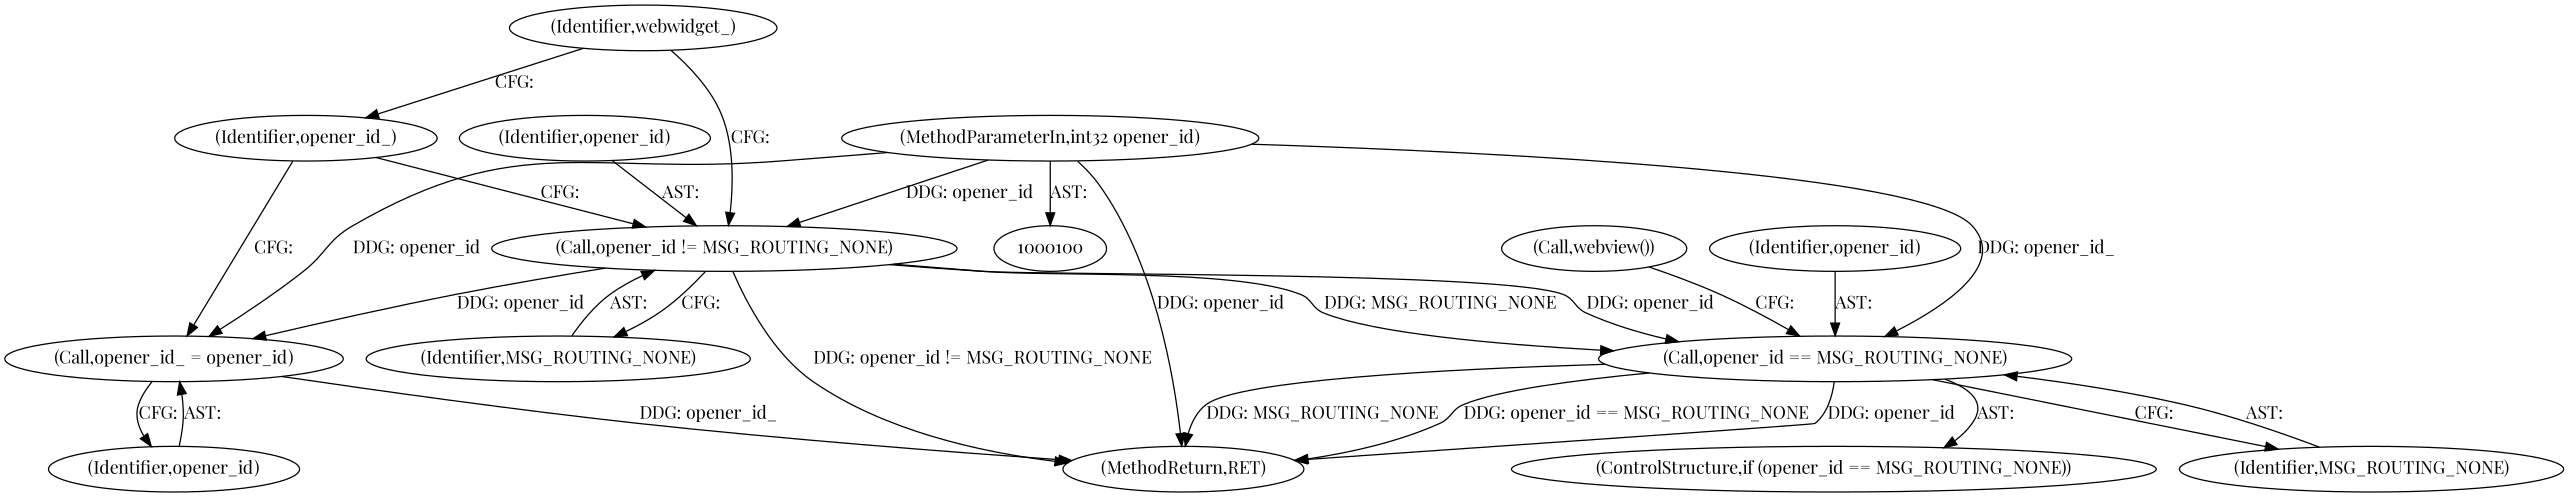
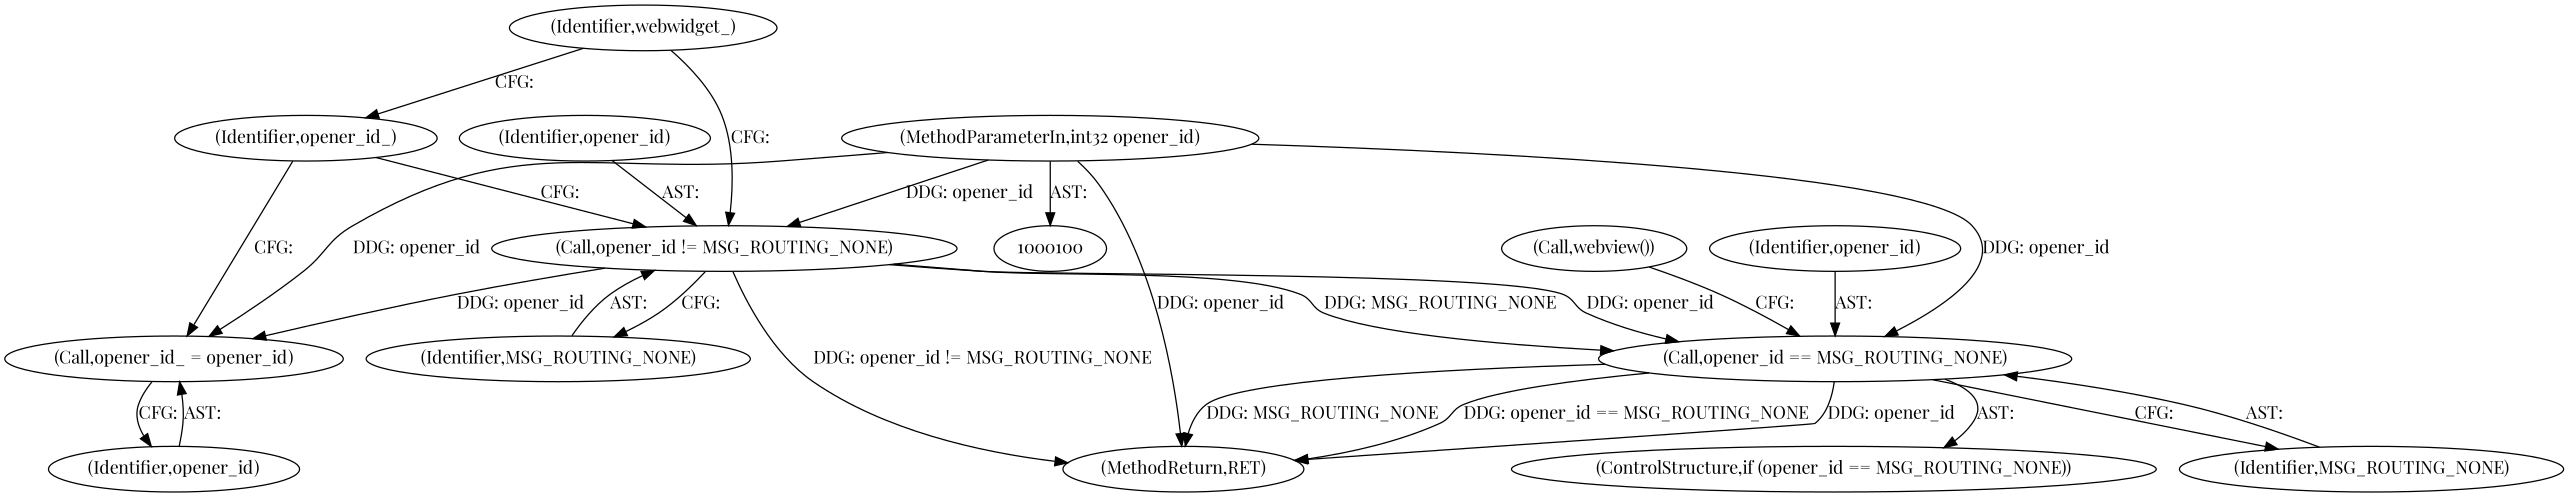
(2046, 249) -> (2046, 249)
(670, 427) -> none
